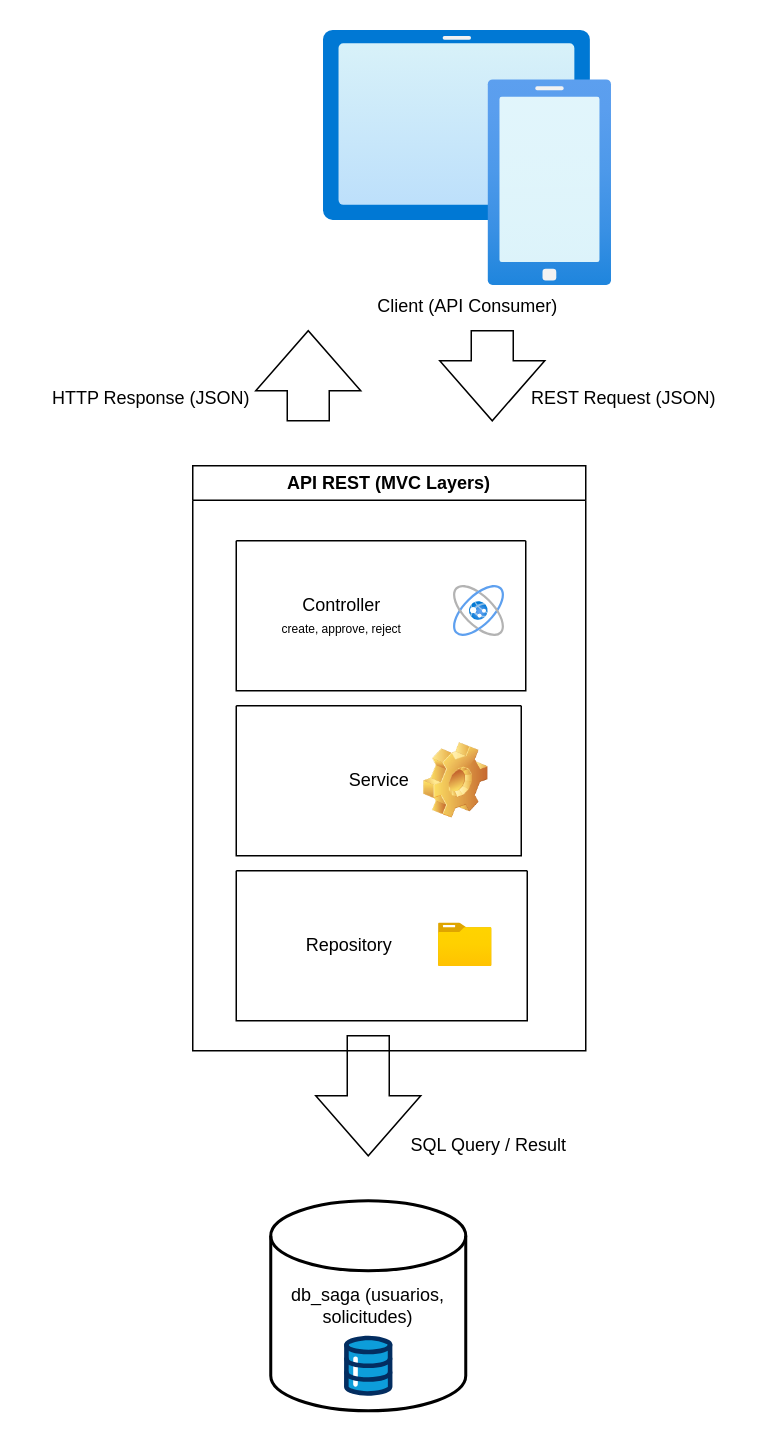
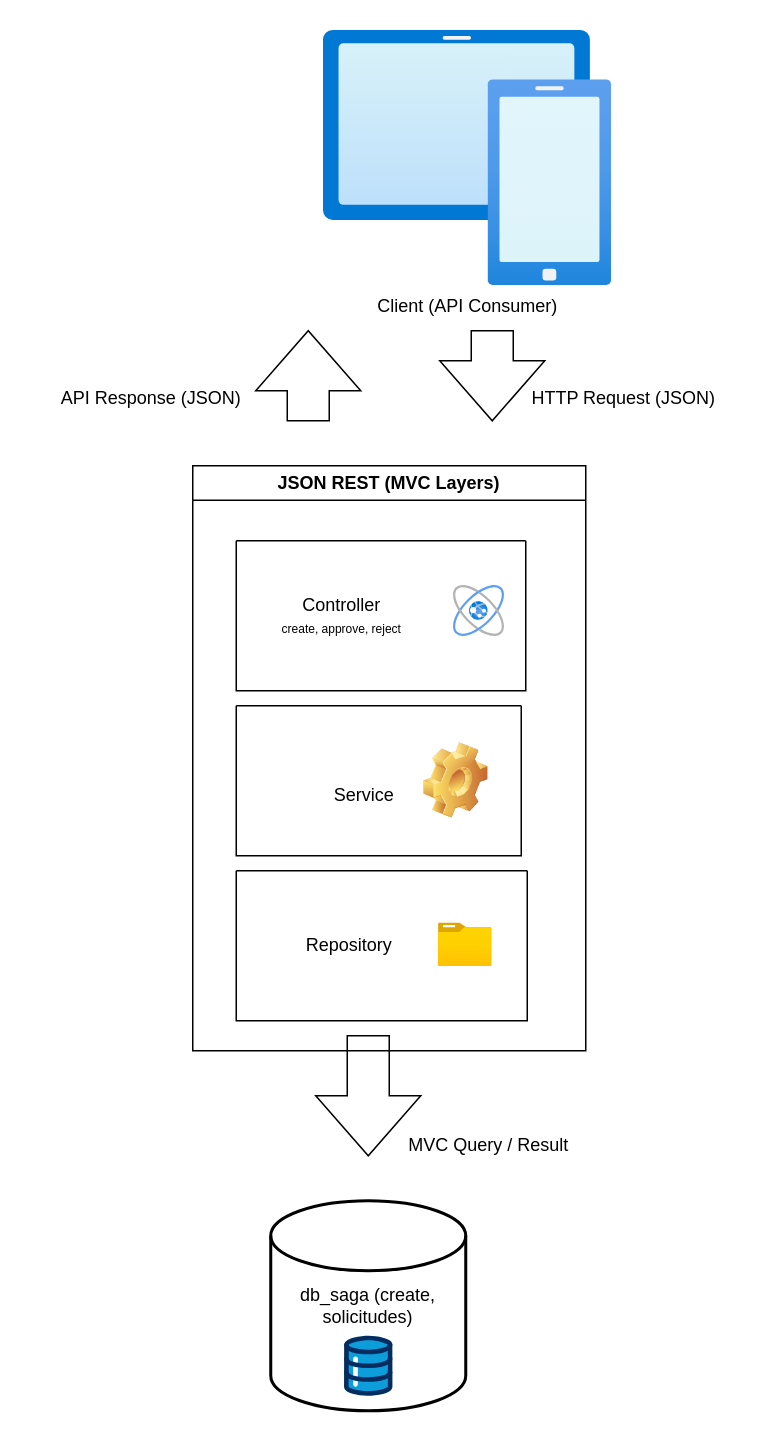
(152, 398) -> (152, 398)
(624, 398) -> (624, 398)
(389, 484) -> (389, 484)
(379, 781) -> (364, 796)
(489, 1145) -> (489, 1145)
(368, 1306) -> (368, 1306)
